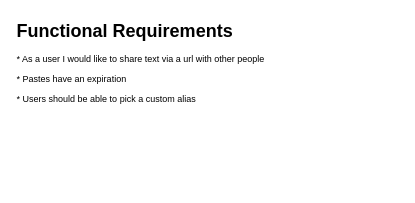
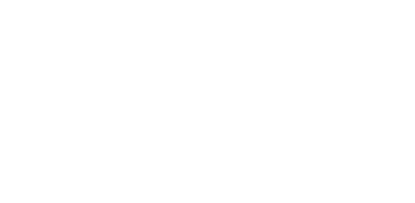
(207, 101) -> none
